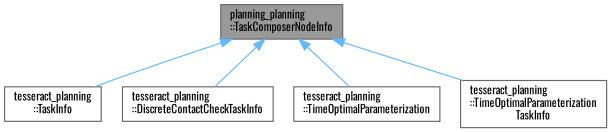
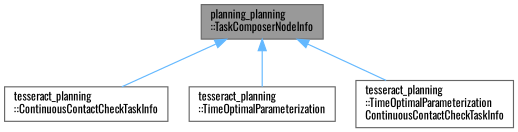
(53, 104) -> (86, 104)
(198, 104) -> none
(534, 104) -> (435, 104)
